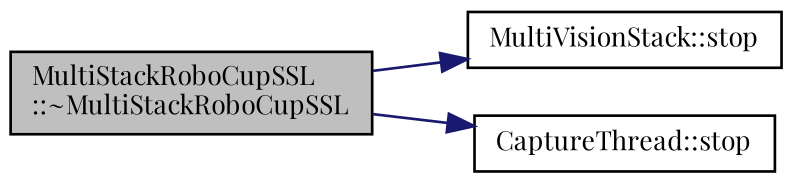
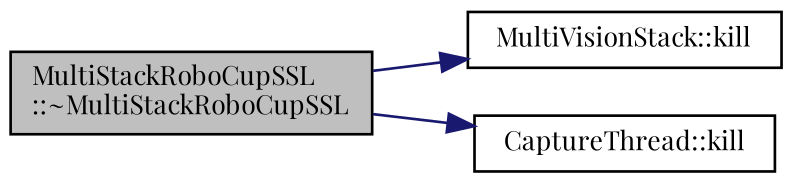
(625, 40) -> (625, 40)
(625, 144) -> (625, 144)
